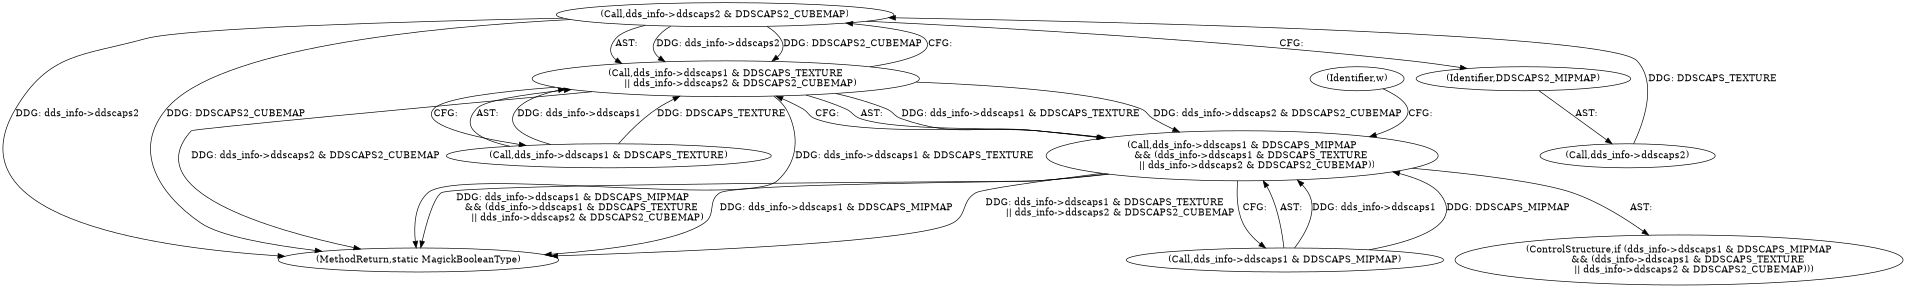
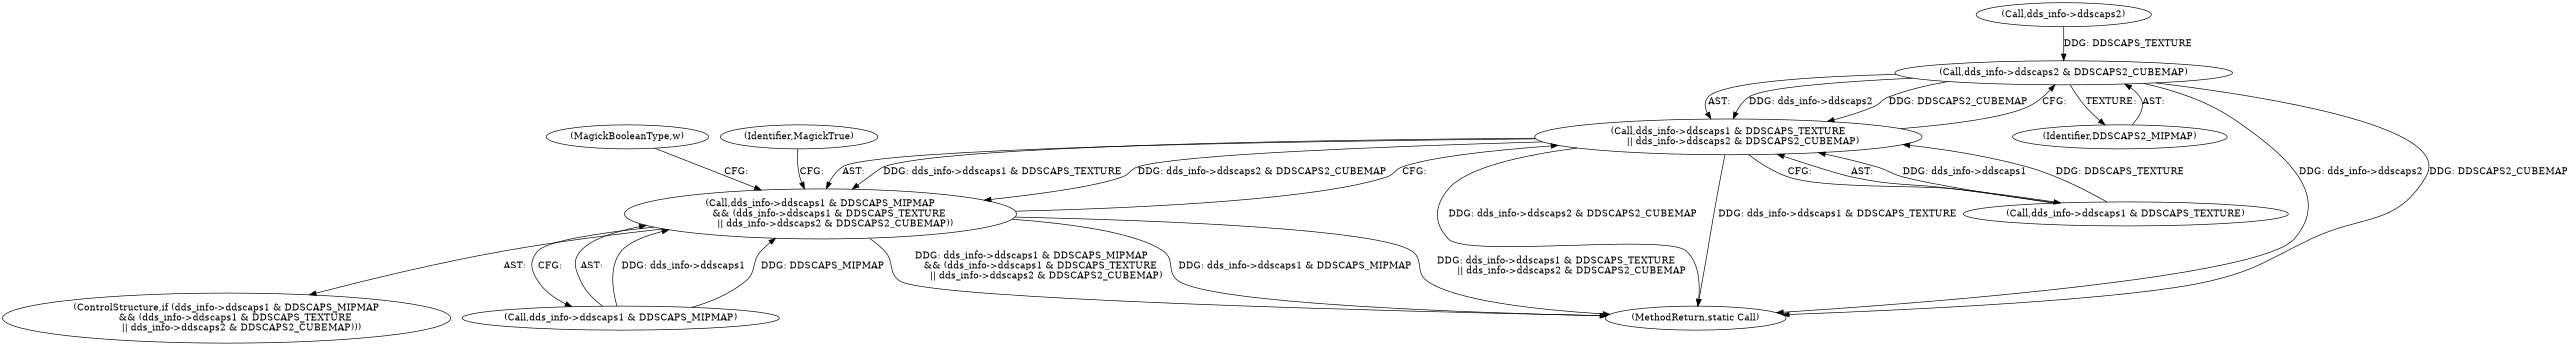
(1293, 44) -> (2113, 102)
(1357, 79) -> (627, 137)
(1573, 115) -> (2142, 105)
none -> (799, 137)
(418, 260) -> (1696, 318)
